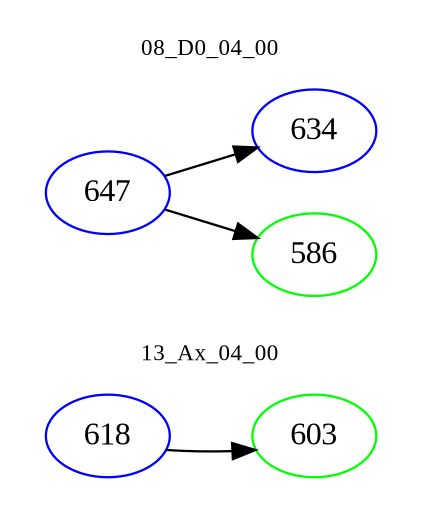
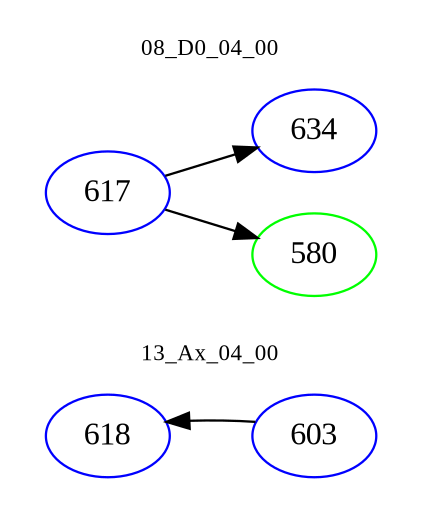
(108, 193) -> (108, 193)
(314, 255) -> (314, 255)
(314, 436) -> (314, 436)
(199, 451) -> (222, 421)
